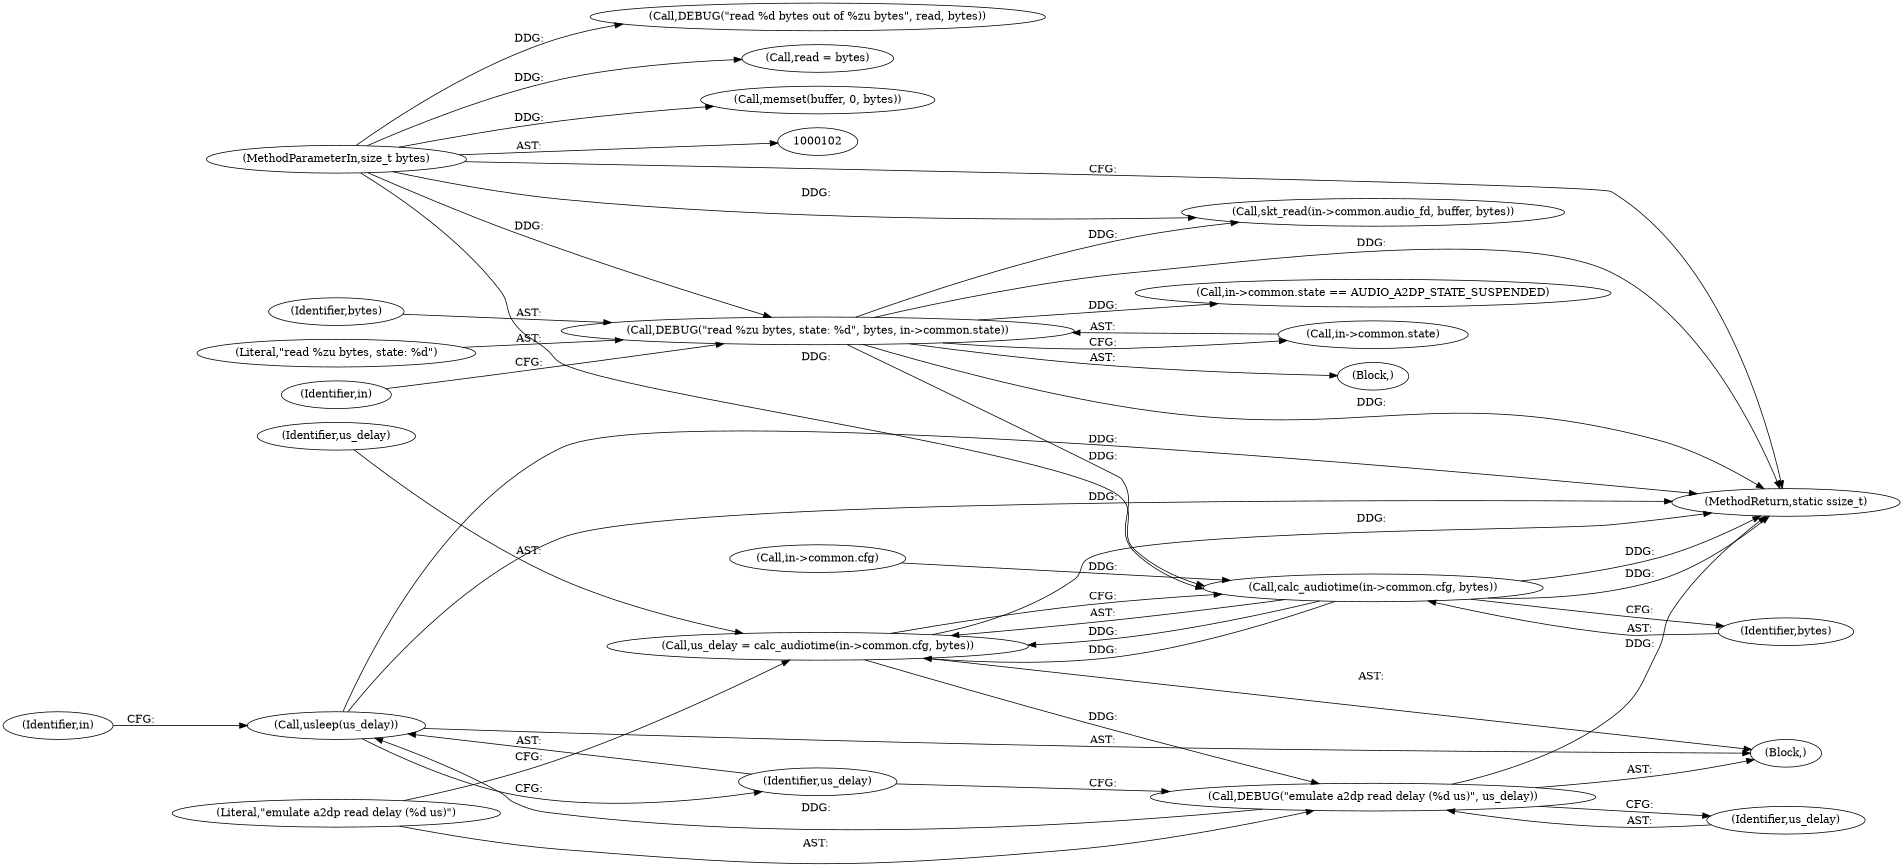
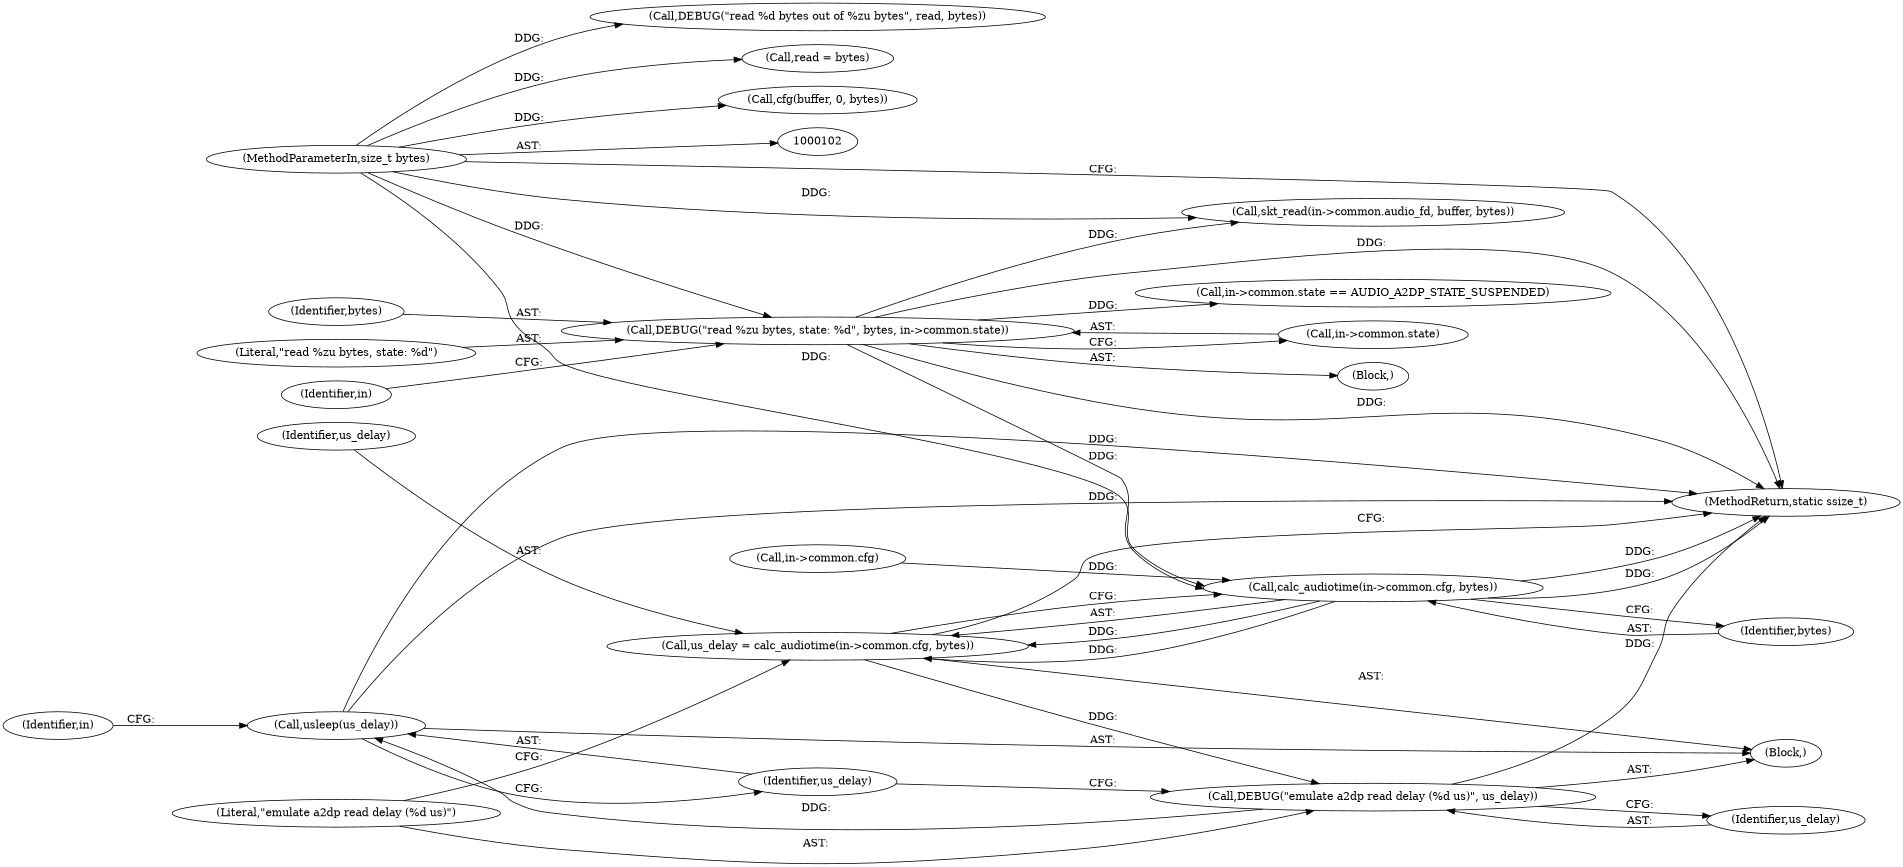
(818, 100) -> (818, 100)
(1373, 519) -> (1373, 519)
